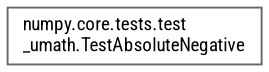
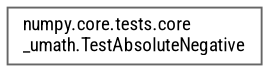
(135, 36) -> (135, 36)
